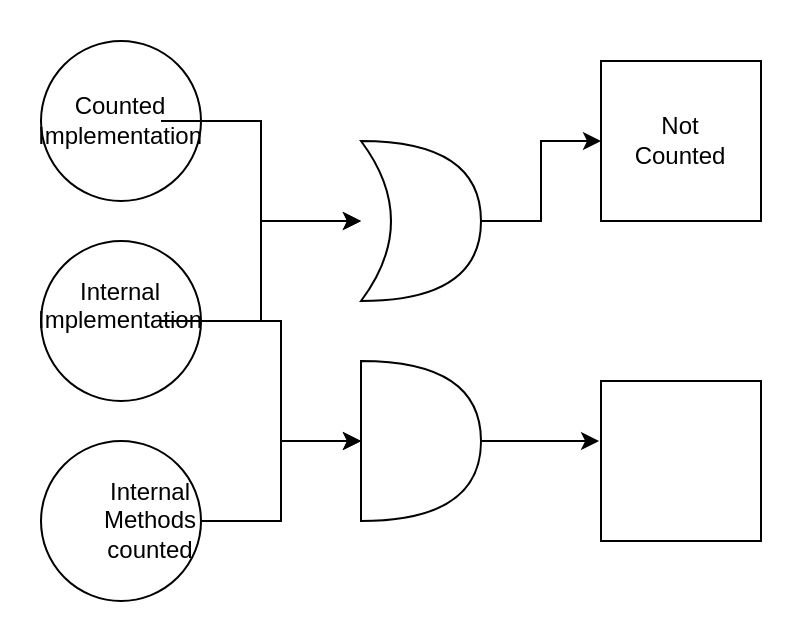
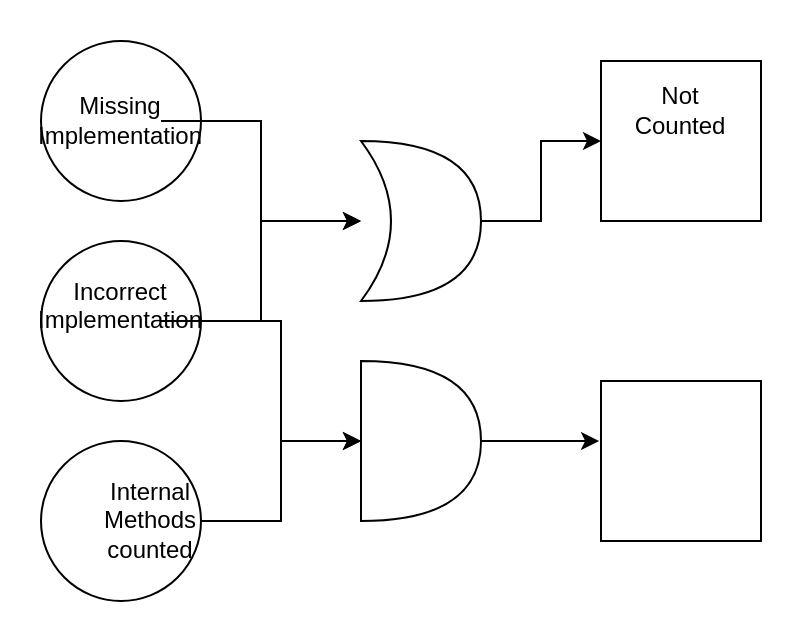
(121, 121) -> (121, 121)
(681, 141) -> (681, 111)
(121, 321) -> (121, 321)
